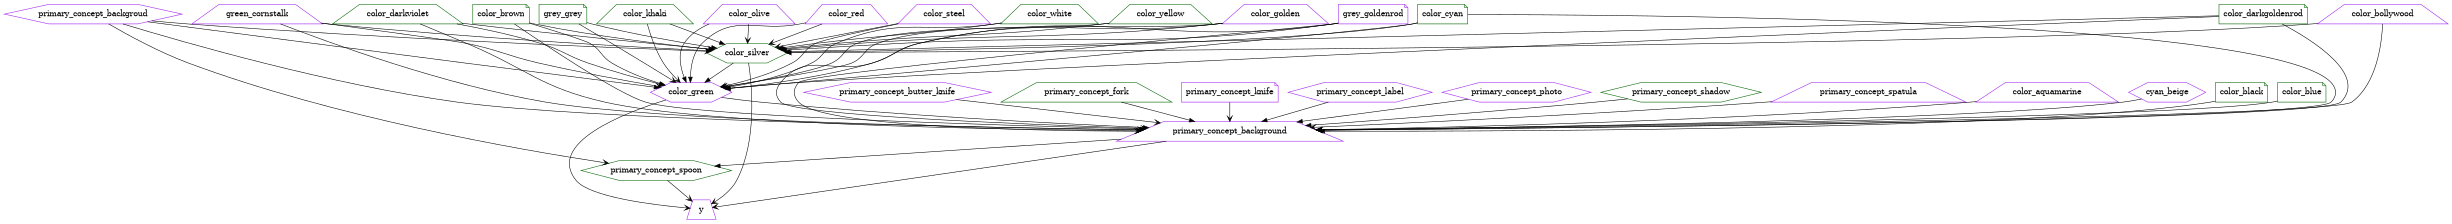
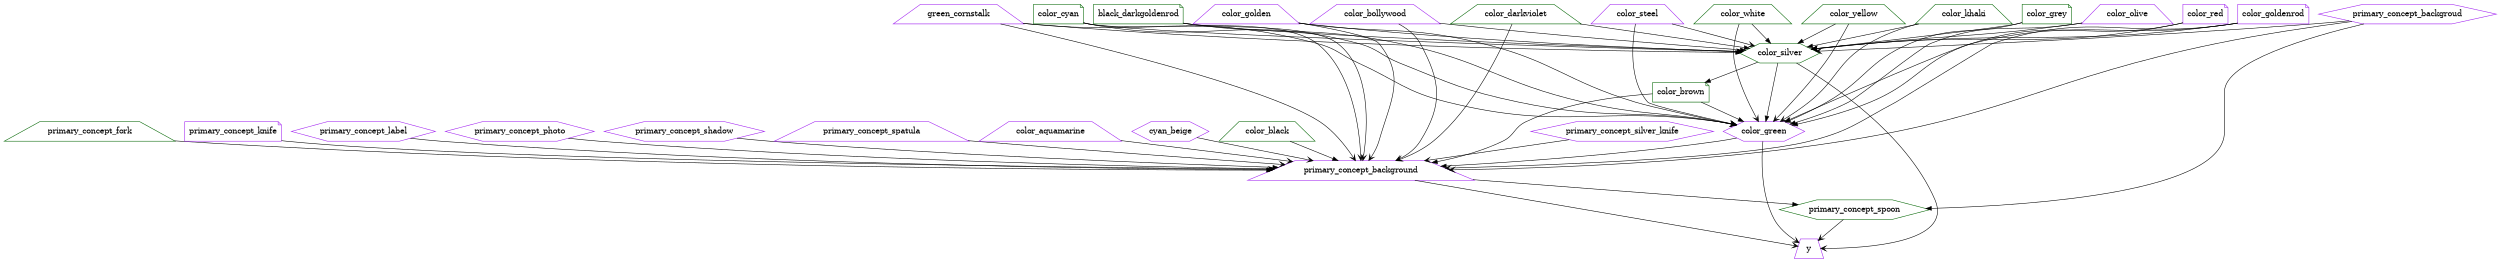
(563, 14) -> (2047, 14)
(846, 14) -> (2205, 14)
(1373, 14) -> (2273, 14)
(2263, 14) -> (1138, 14)
(587, 33) -> (1733, 72)
(586, 37) -> (1662, 36)
(564, 53) -> none
(401, 55) -> none
(897, 92) -> (1622, 131)
(1681, 92) -> (684, 131)
(2242, 92) -> (1267, 131)
(2302, 92) -> none
(350, 112) -> (2186, 171)
(1937, 115) -> (1252, 149)
